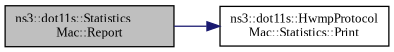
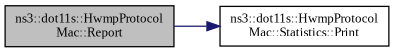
(90, 26) -> (90, 26)
